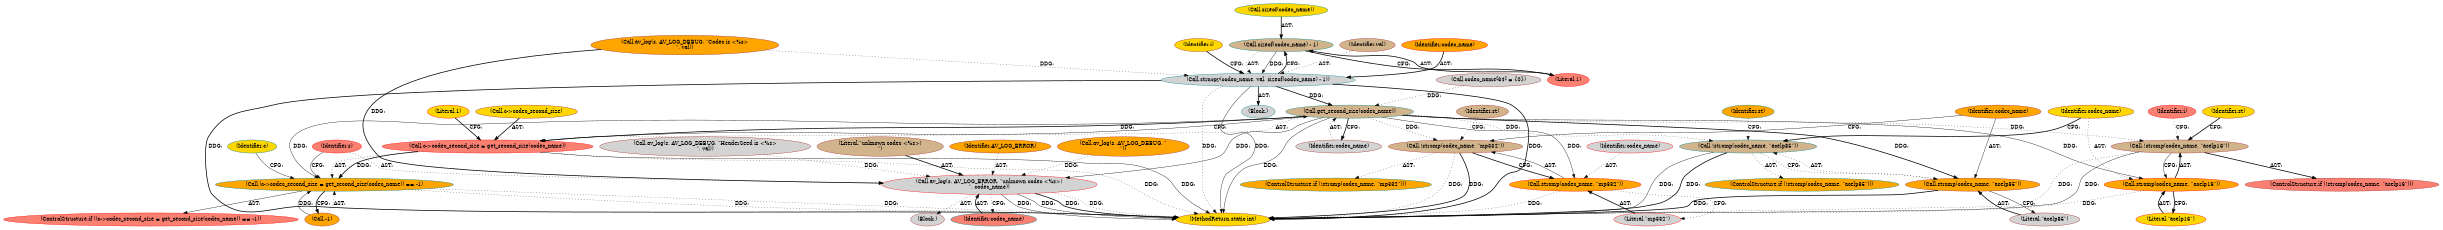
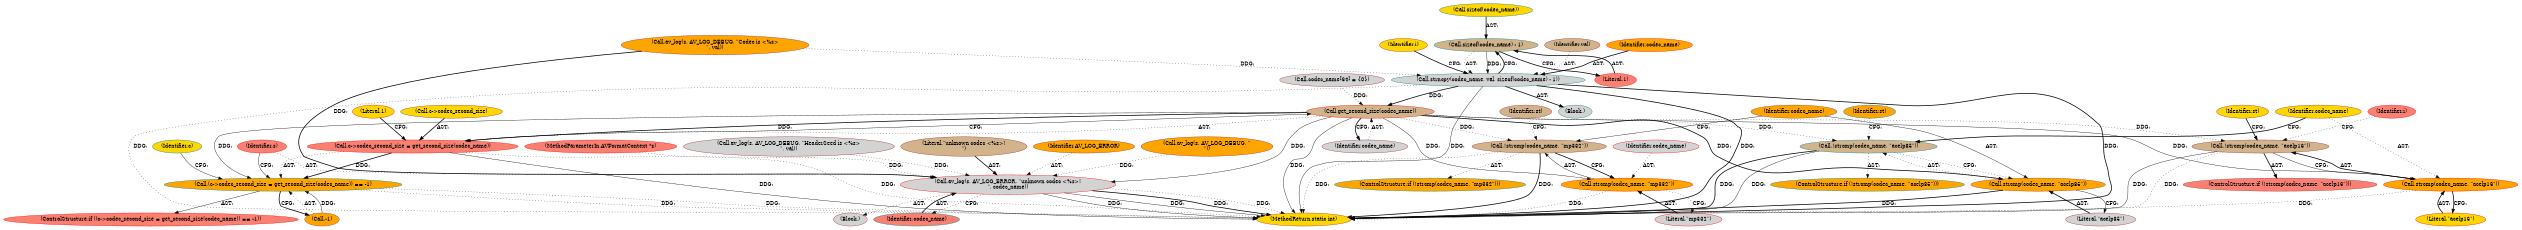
(1350, 112) -> (1370, 112)
none -> (601, 147)
